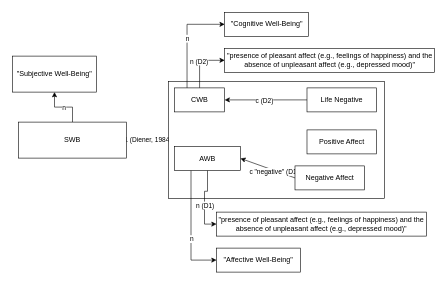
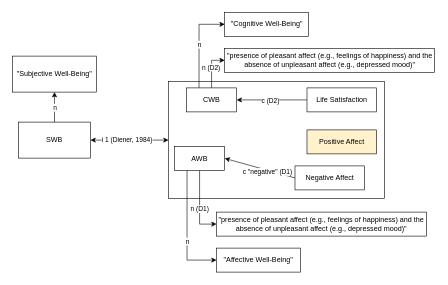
(199, 100) -> (211, 100)
(342, 100) -> (342, 100)
(72, 140) -> (54, 140)
(342, 142) -> (342, 142)
(207, 158) -> (199, 158)
